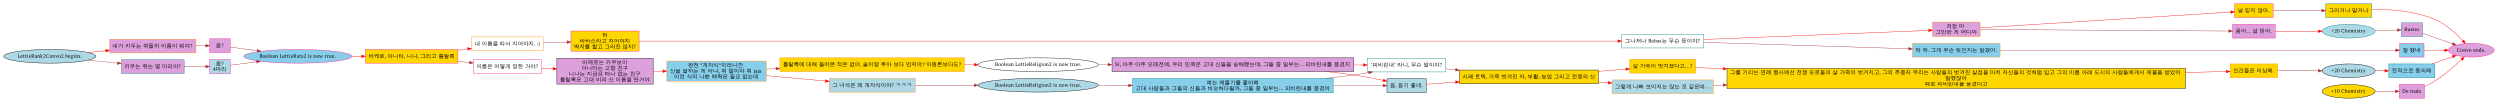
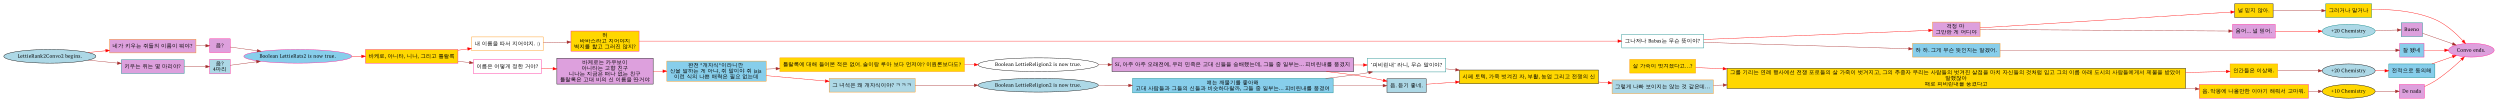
(2254, 11) -> (2254, 11)
(1612, 70) -> none
none -> (2254, 91)
